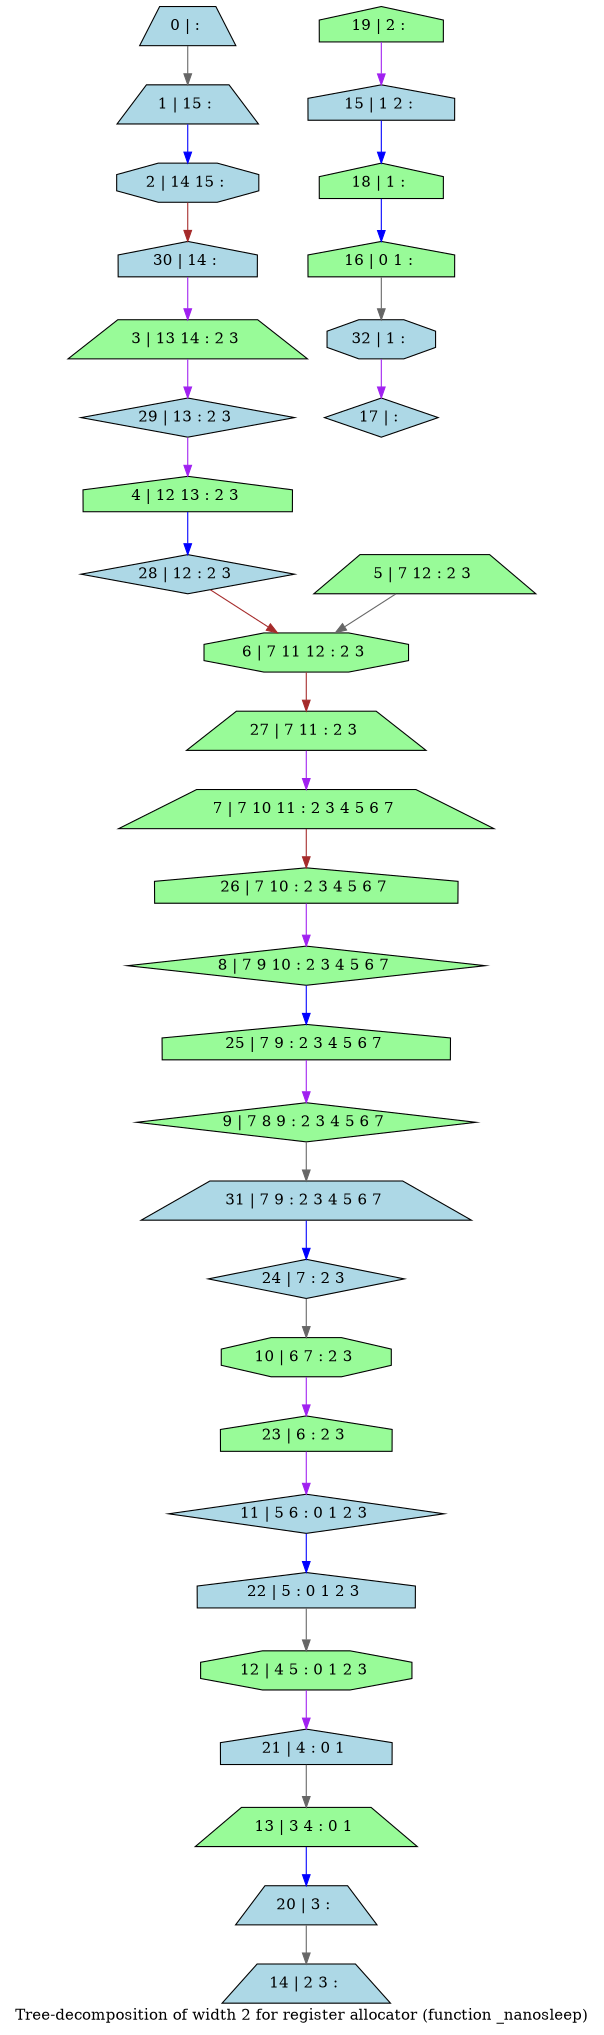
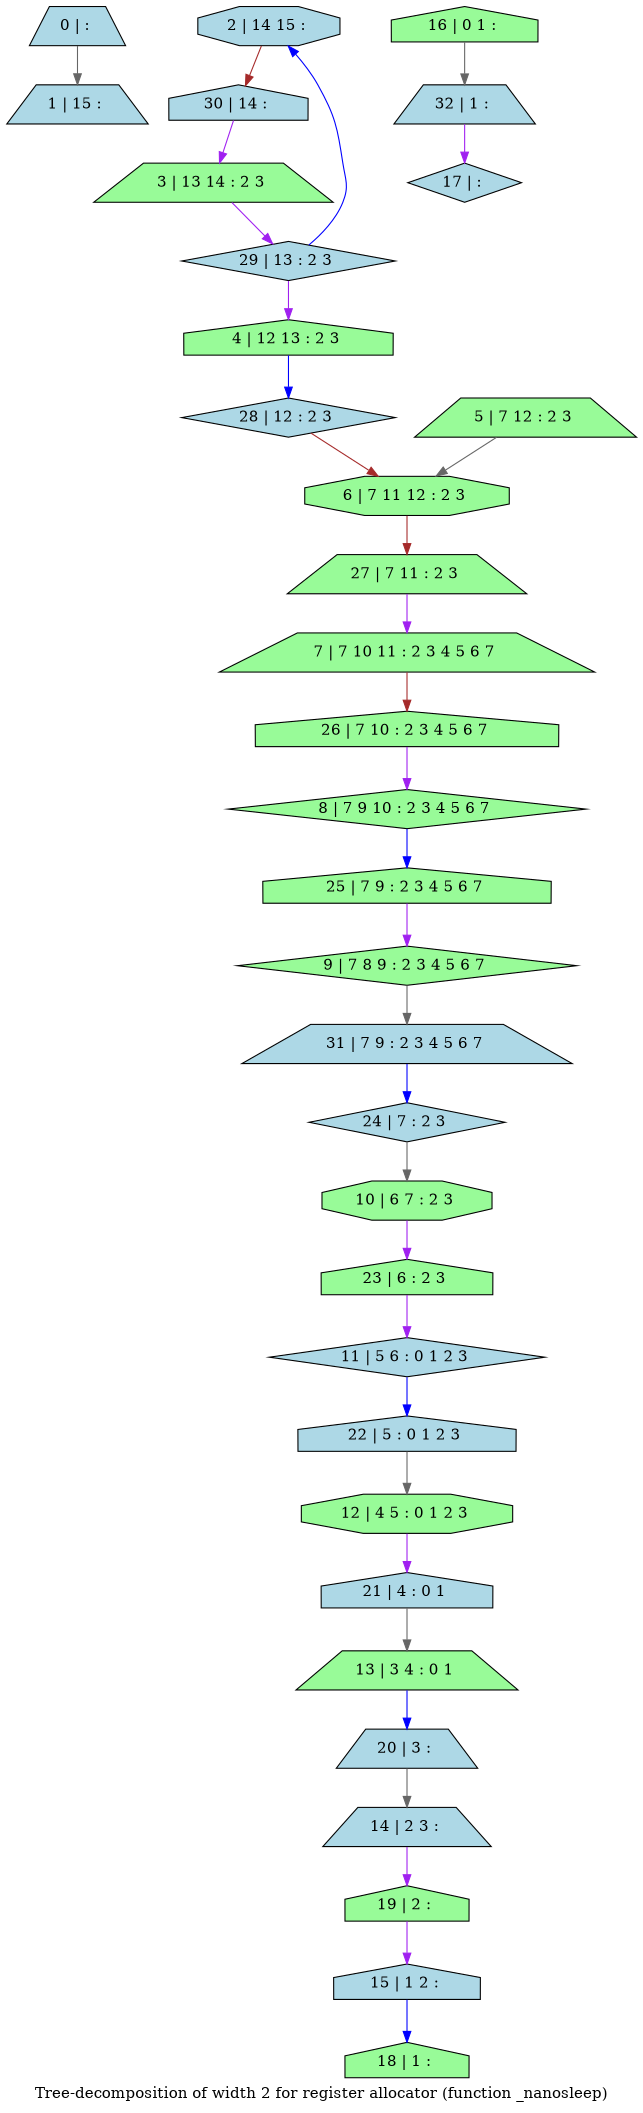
(188, 138) -> (341, 150)
(381, 215) -> none
(381, 339) -> (465, 104)
none -> (407, 1861)
